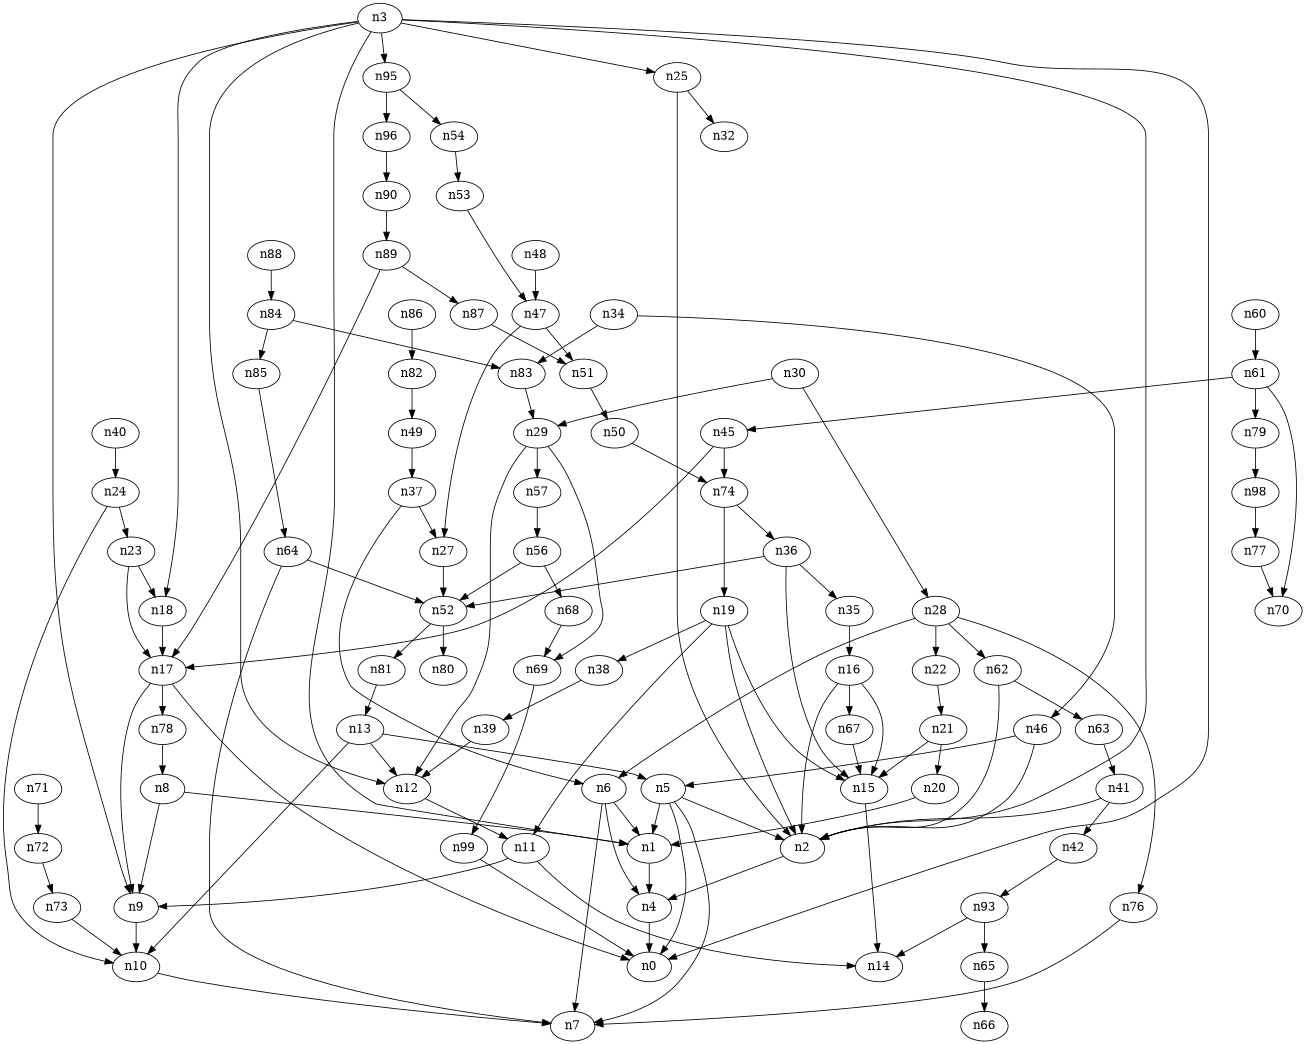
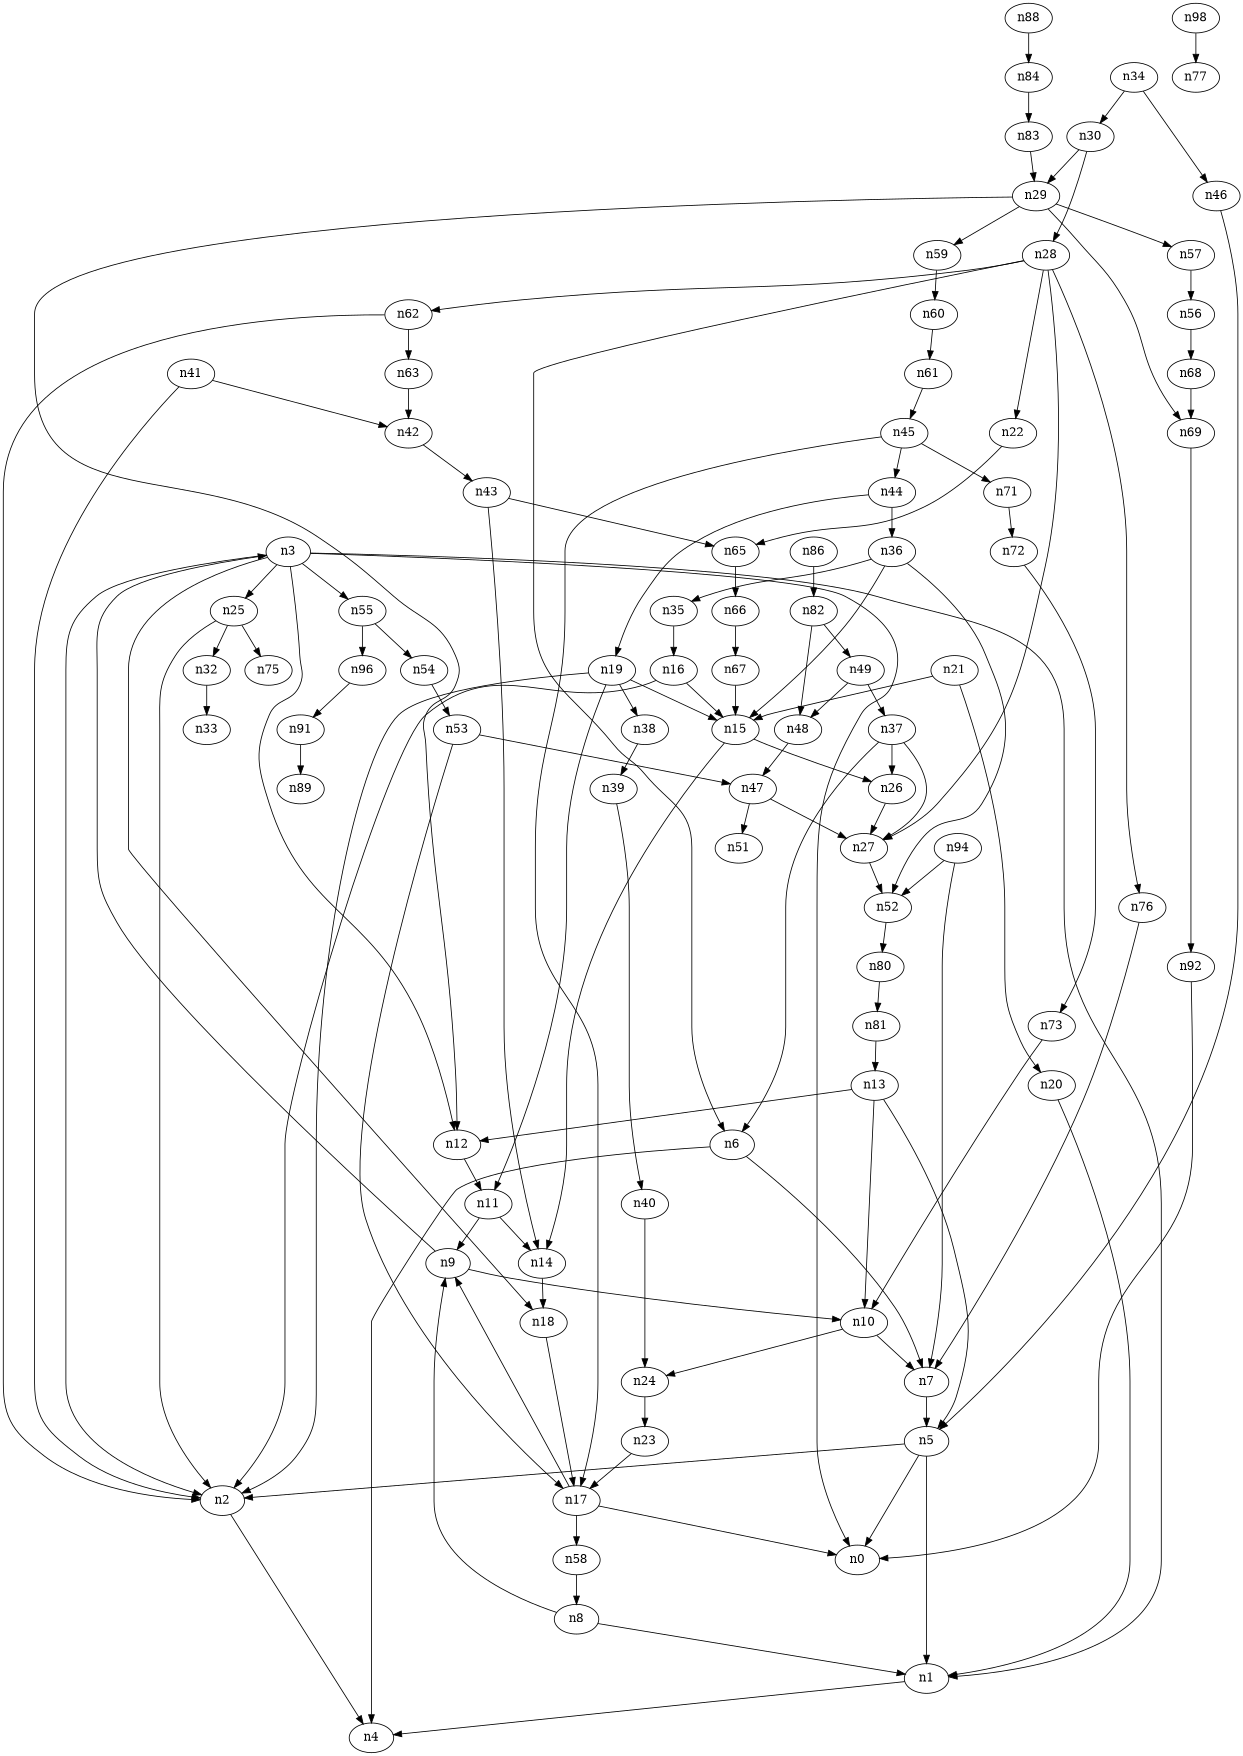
(387, 77) -> (362, 611)
(387, 196) -> (301, 730)
none -> (937, 255)
(474, 315) -> none
(571, 342) -> (1115, 104)
(53, 346) -> (111, 911)
(256, 374) -> none
(615, 433) -> none
(1255, 433) -> none
none -> (952, 461)
(285, 464) -> (362, 1141)
(724, 493) -> (892, 493)
(288, 552) -> (958, 848)
(145, 578) -> (543, 1289)
(495, 578) -> none
none -> (1043, 578)
(1278, 611) -> none
(420, 634) -> (879, 993)
none -> (808, 658)
none -> (268, 670)
none -> (838, 692)
(849, 696) -> (735, 637)
(939, 696) -> (900, 517)
(162, 730) -> (577, 1560)
none -> (207, 730)
(9, 752) -> (759, 1351)
(1107, 754) -> (409, 400)
(450, 757) -> (629, 992)
none -> (892, 789)
(624, 815) -> none
(951, 826) -> none
(464, 848) -> (1191, 967)
(984, 908) -> (487, 493)
(649, 928) -> none
(705, 936) -> (927, 1408)
